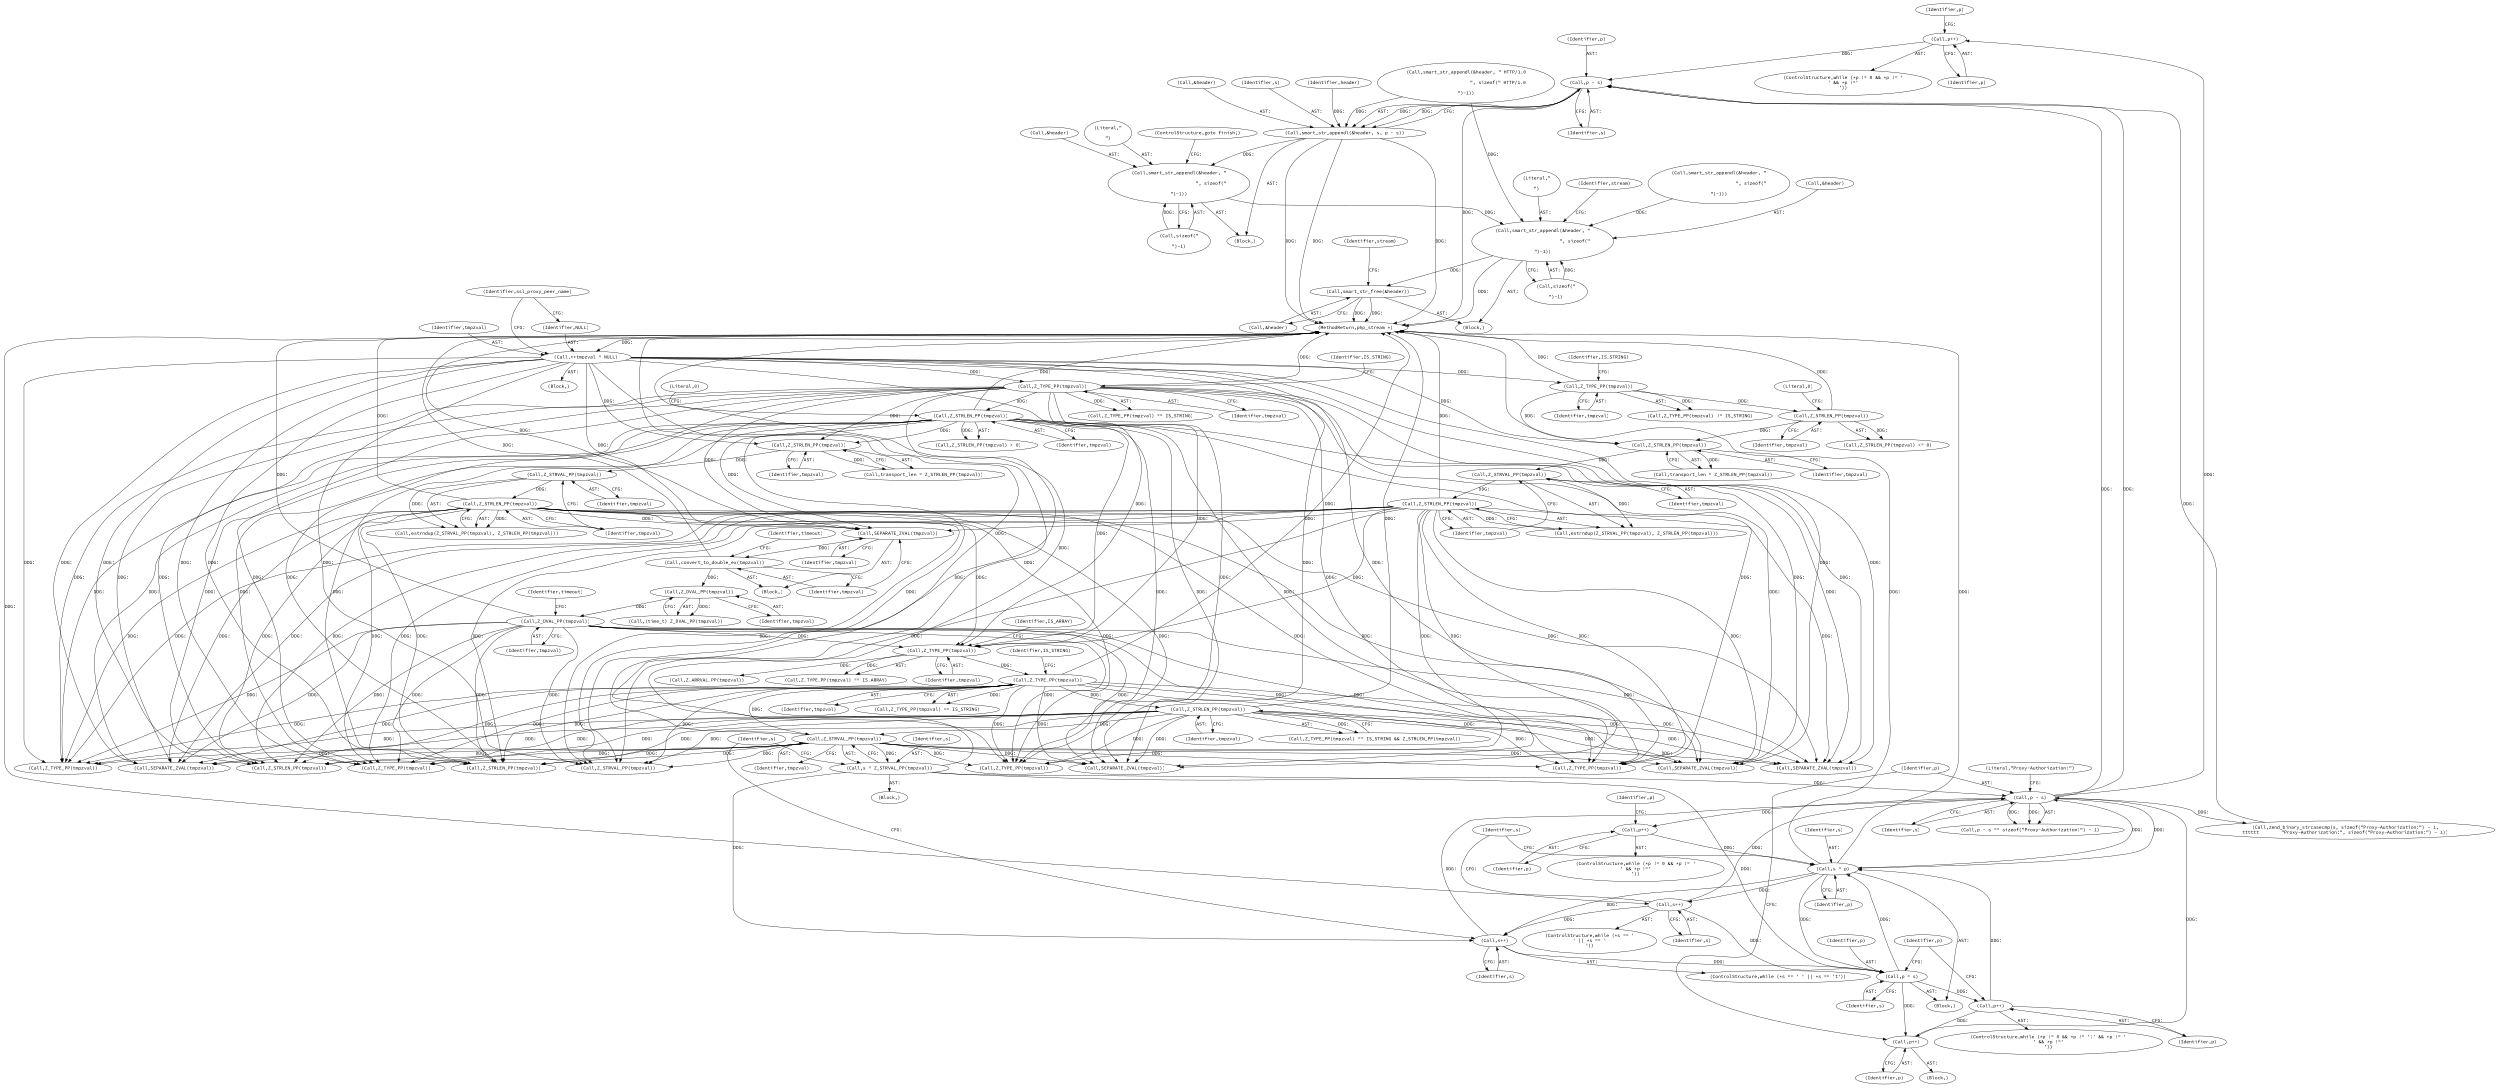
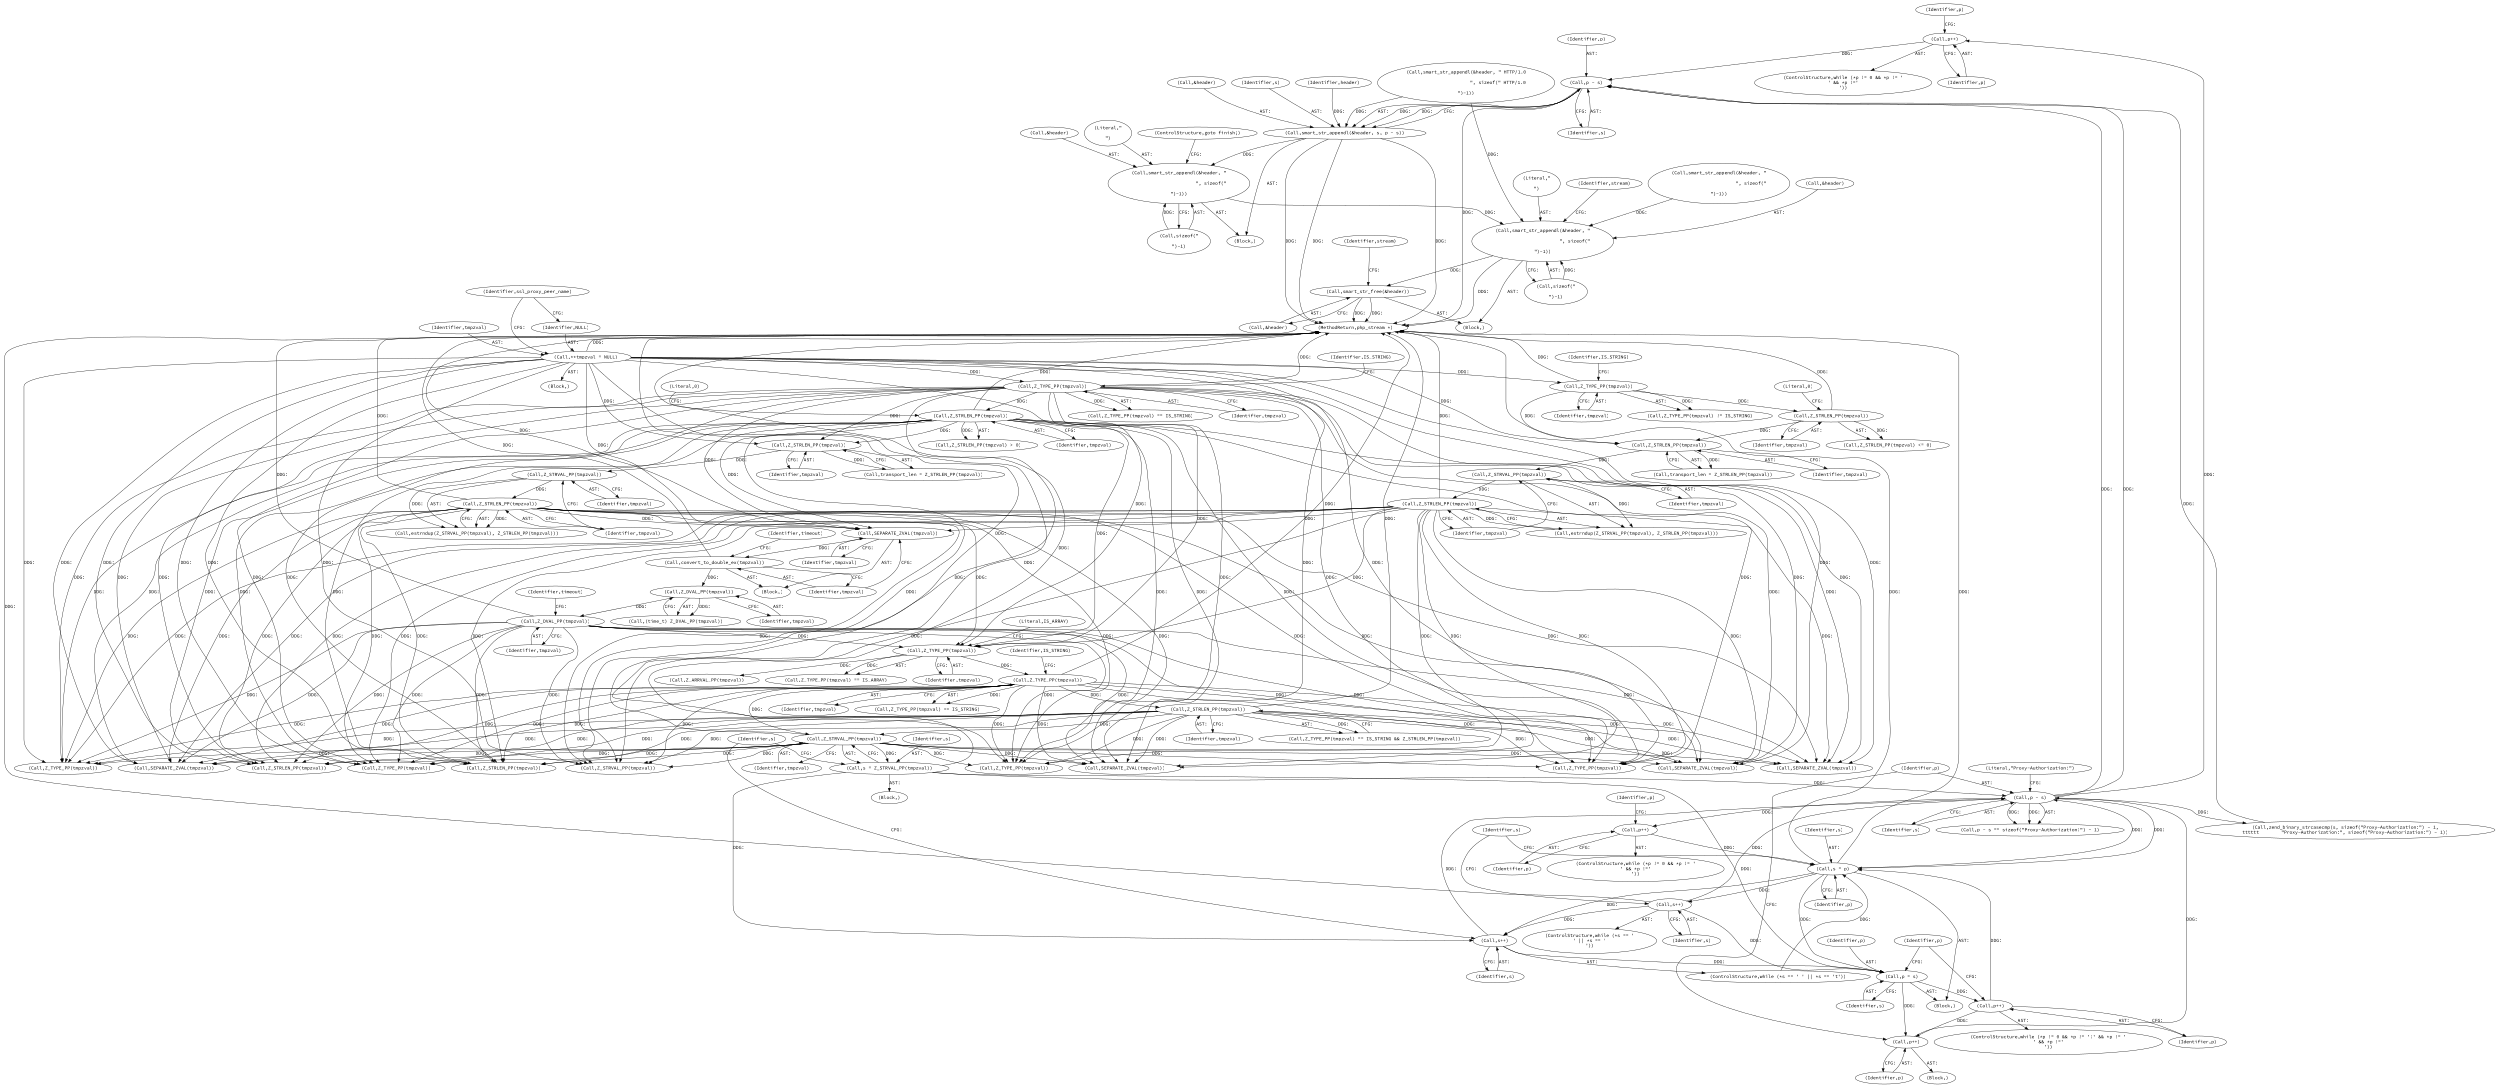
(959, 335) -> (948, 335)
(1044, 621) -> (1044, 621)
(1879, 919) -> (1836, 922)
